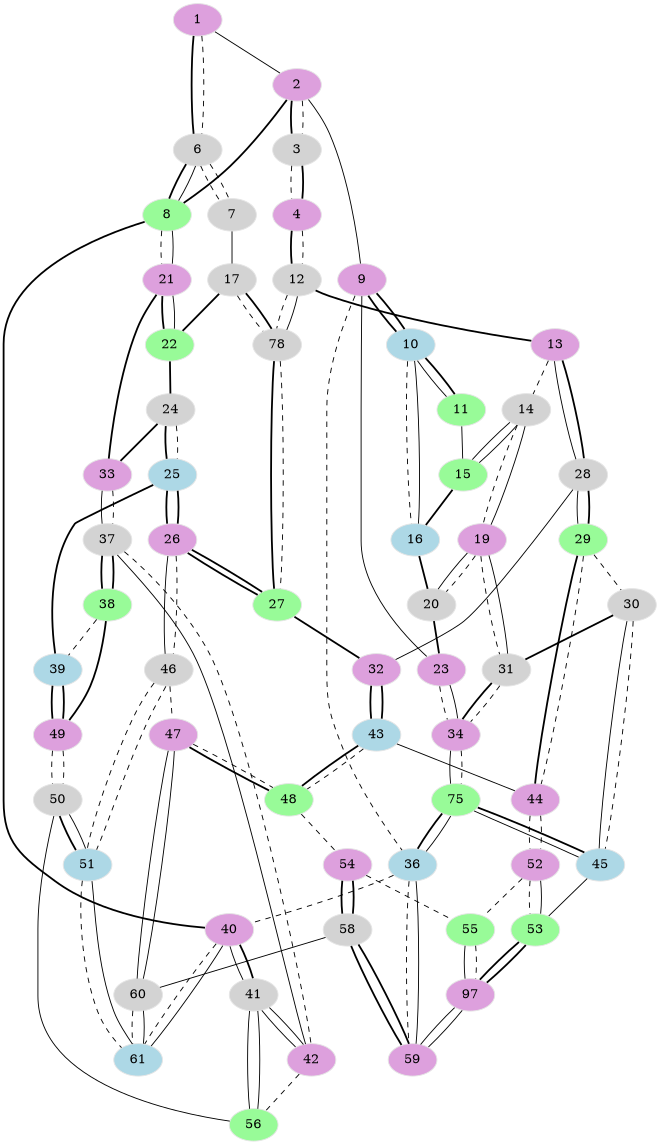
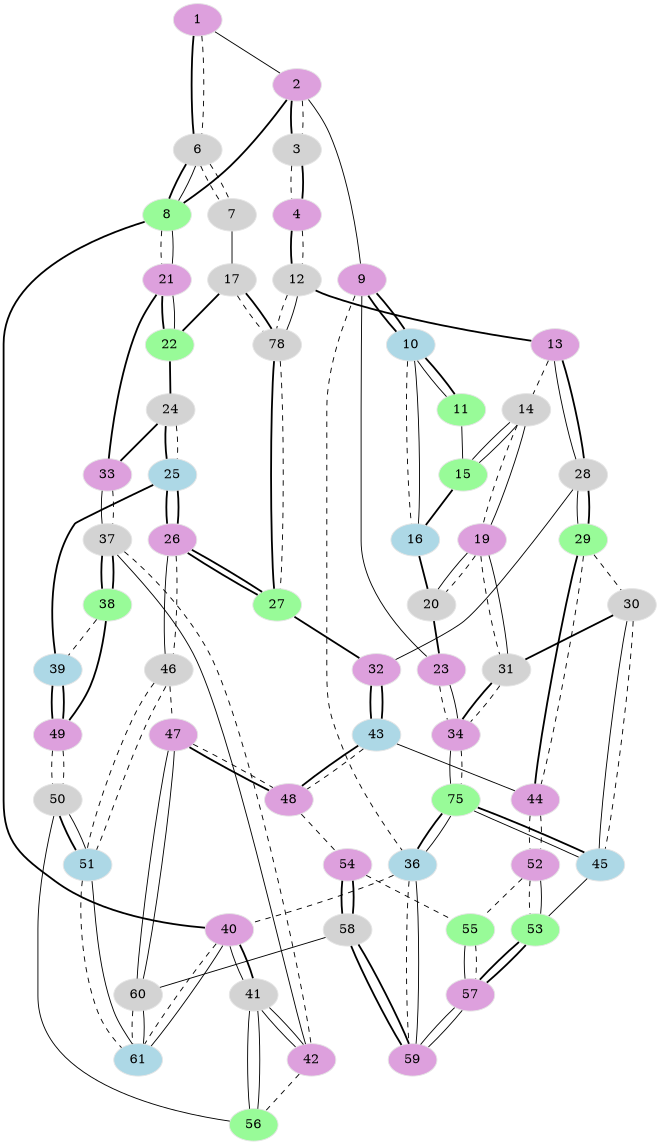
(289, 800) -> (289, 800)
(470, 995) -> (470, 995)
